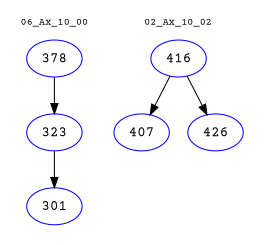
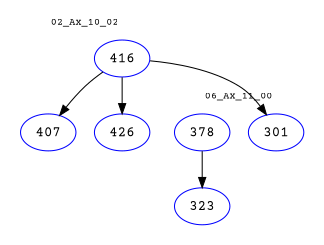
(55, 22) -> (239, 96)
(54, 164) -> (210, 73)
